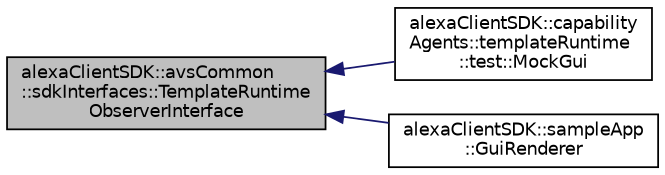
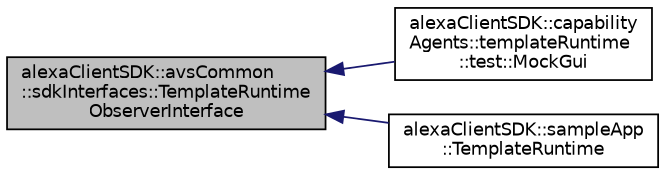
(524, 141) -> (524, 141)
